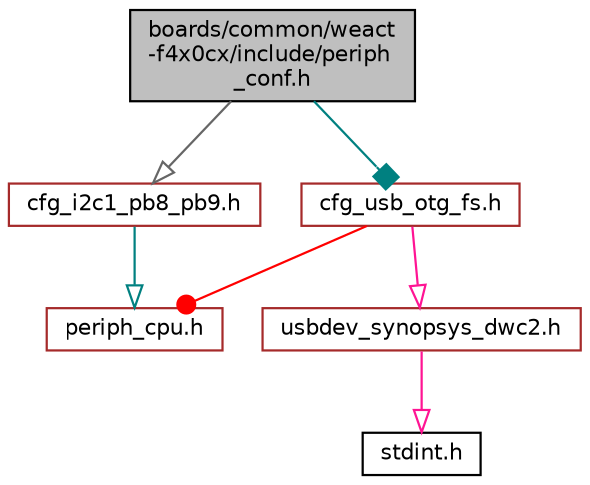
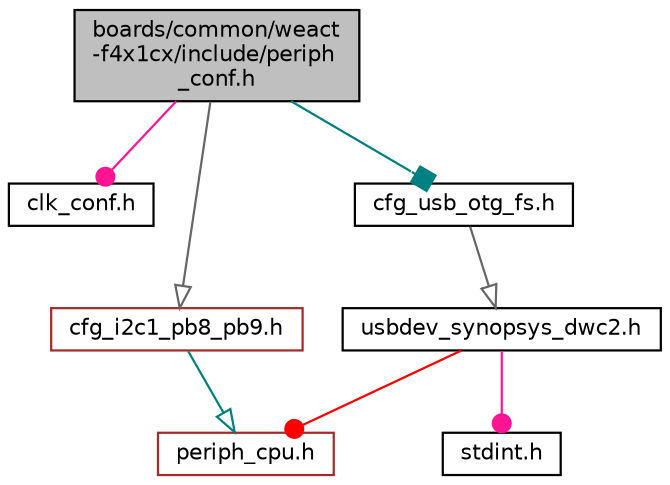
(273, 56) -> (217, 56)
none -> (81, 205)
(411, 205) -> (464, 205)
(415, 256) -> (480, 256)
(281, 263) -> (382, 388)
(422, 329) -> (502, 329)
(422, 380) -> (502, 383)
